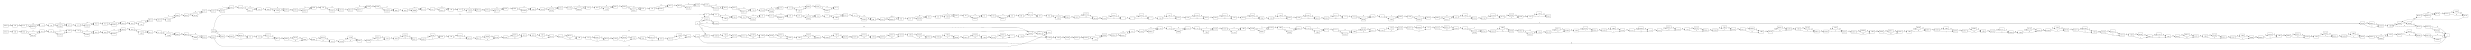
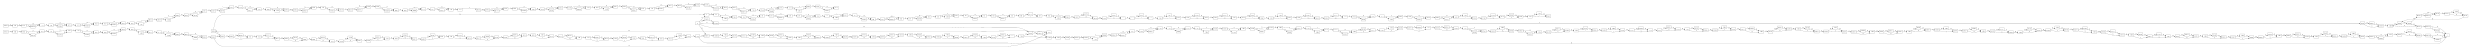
(469, 11) -> none
